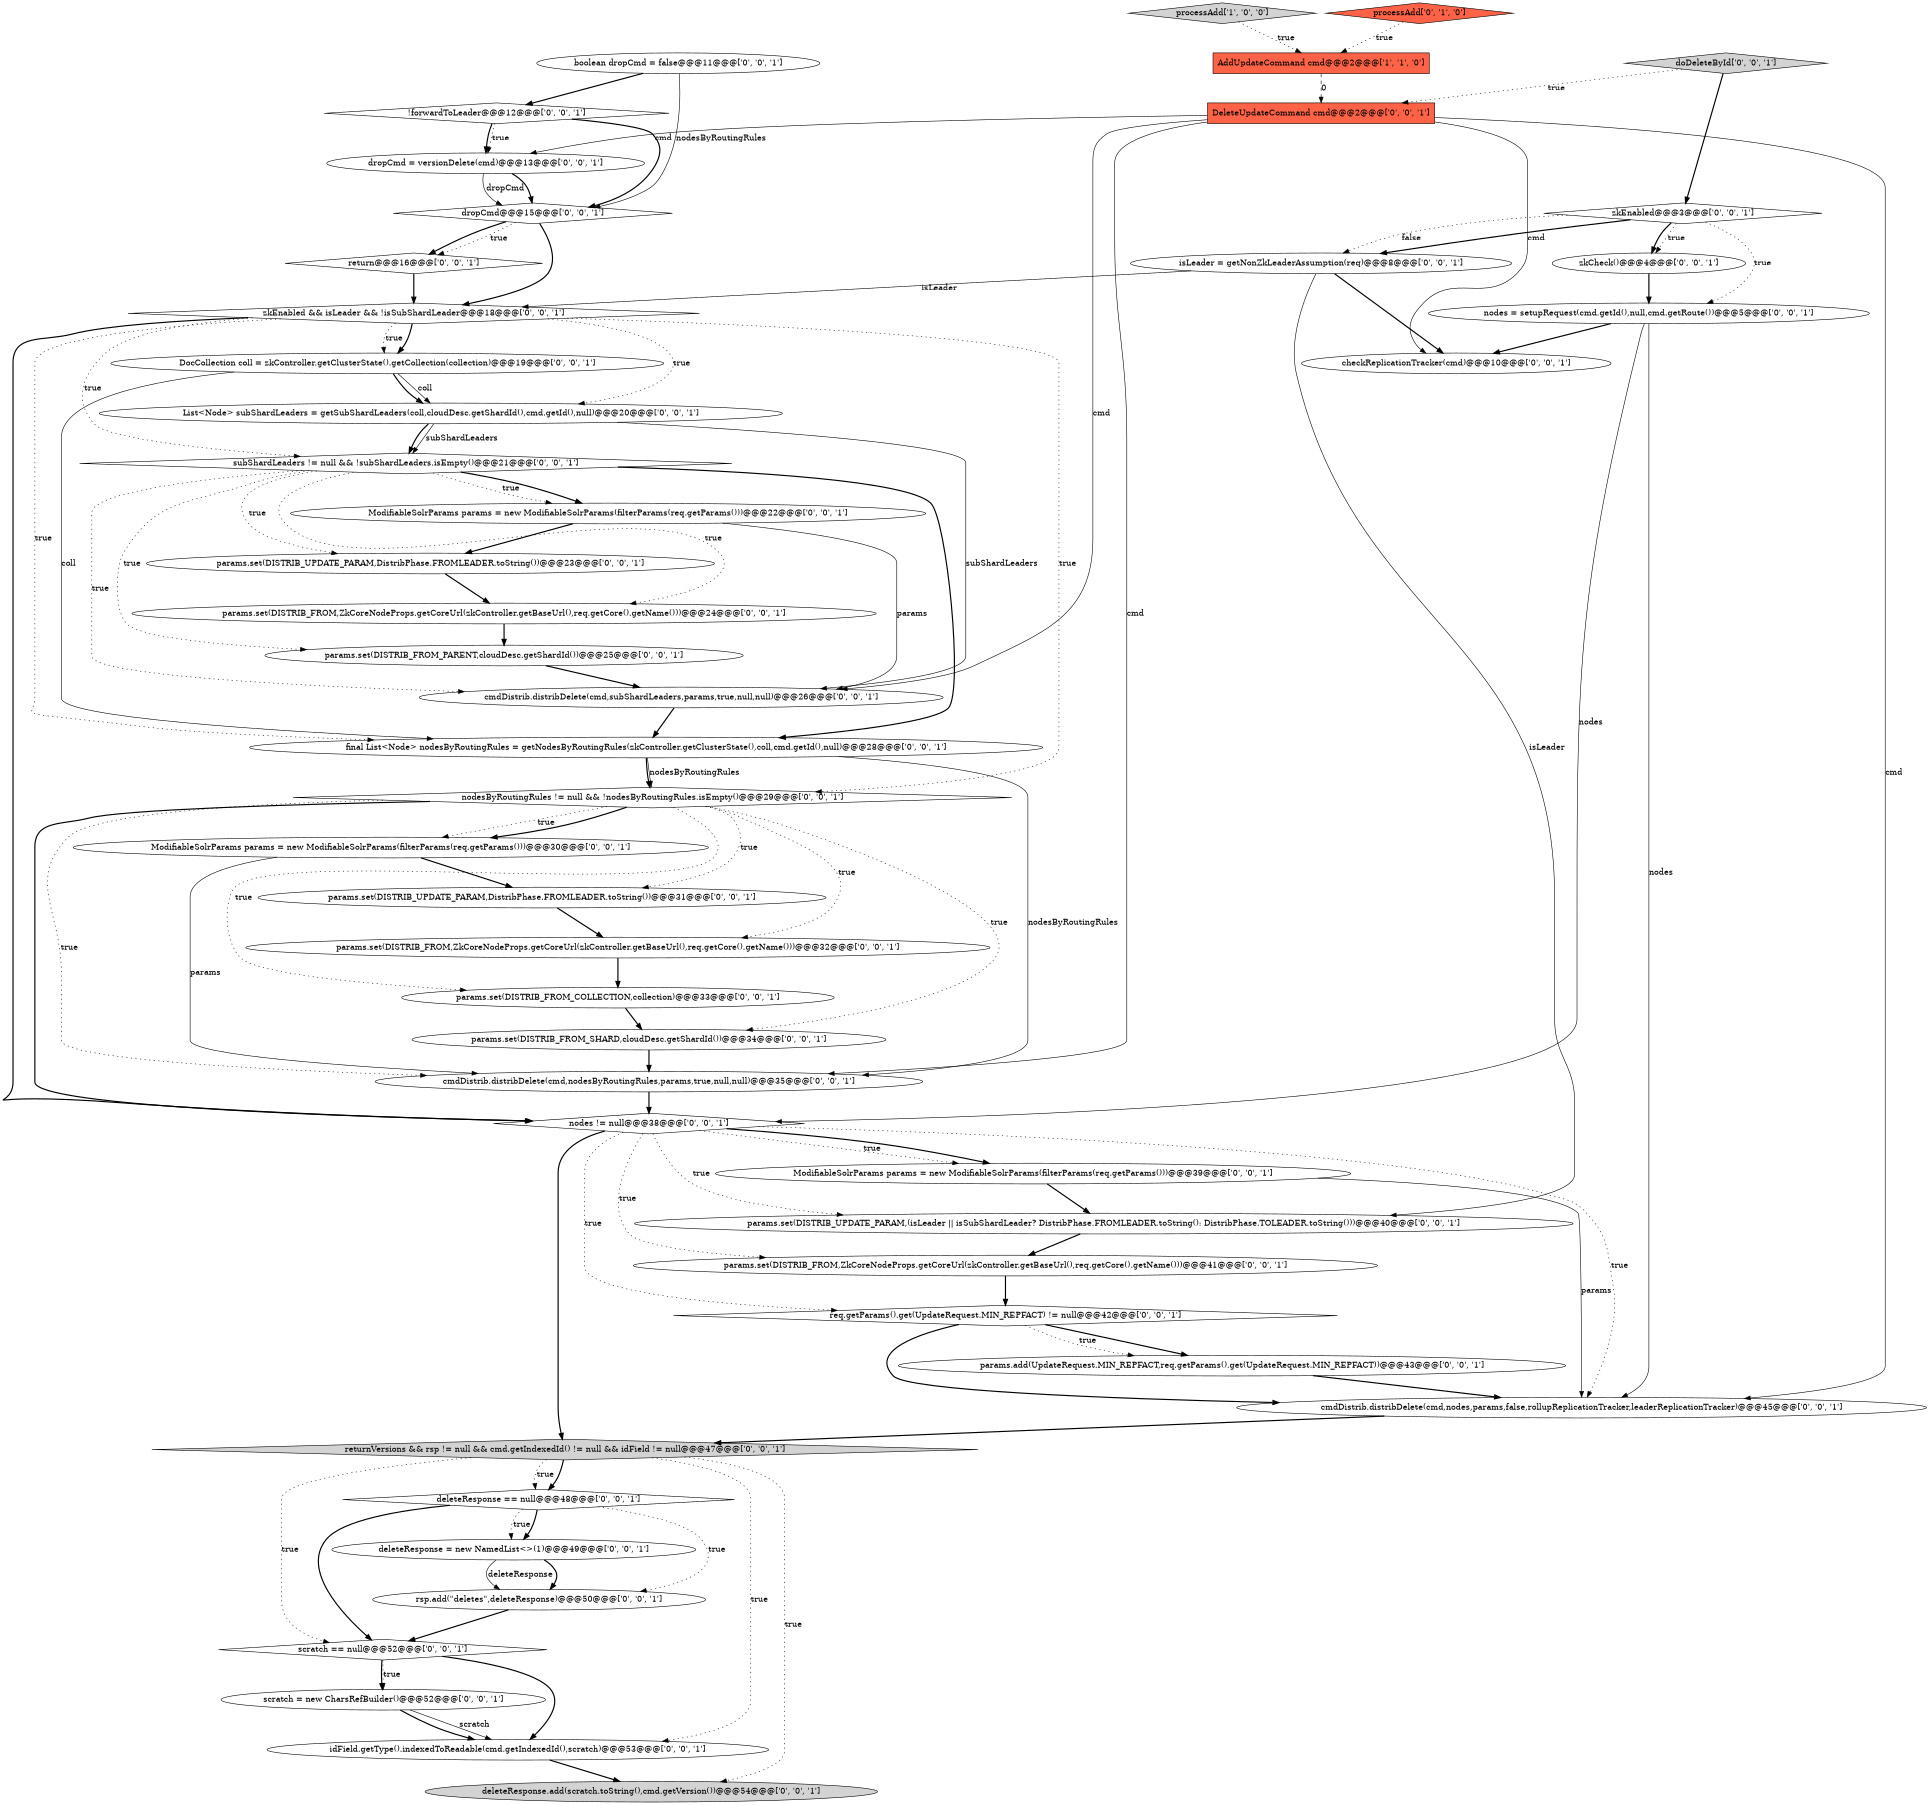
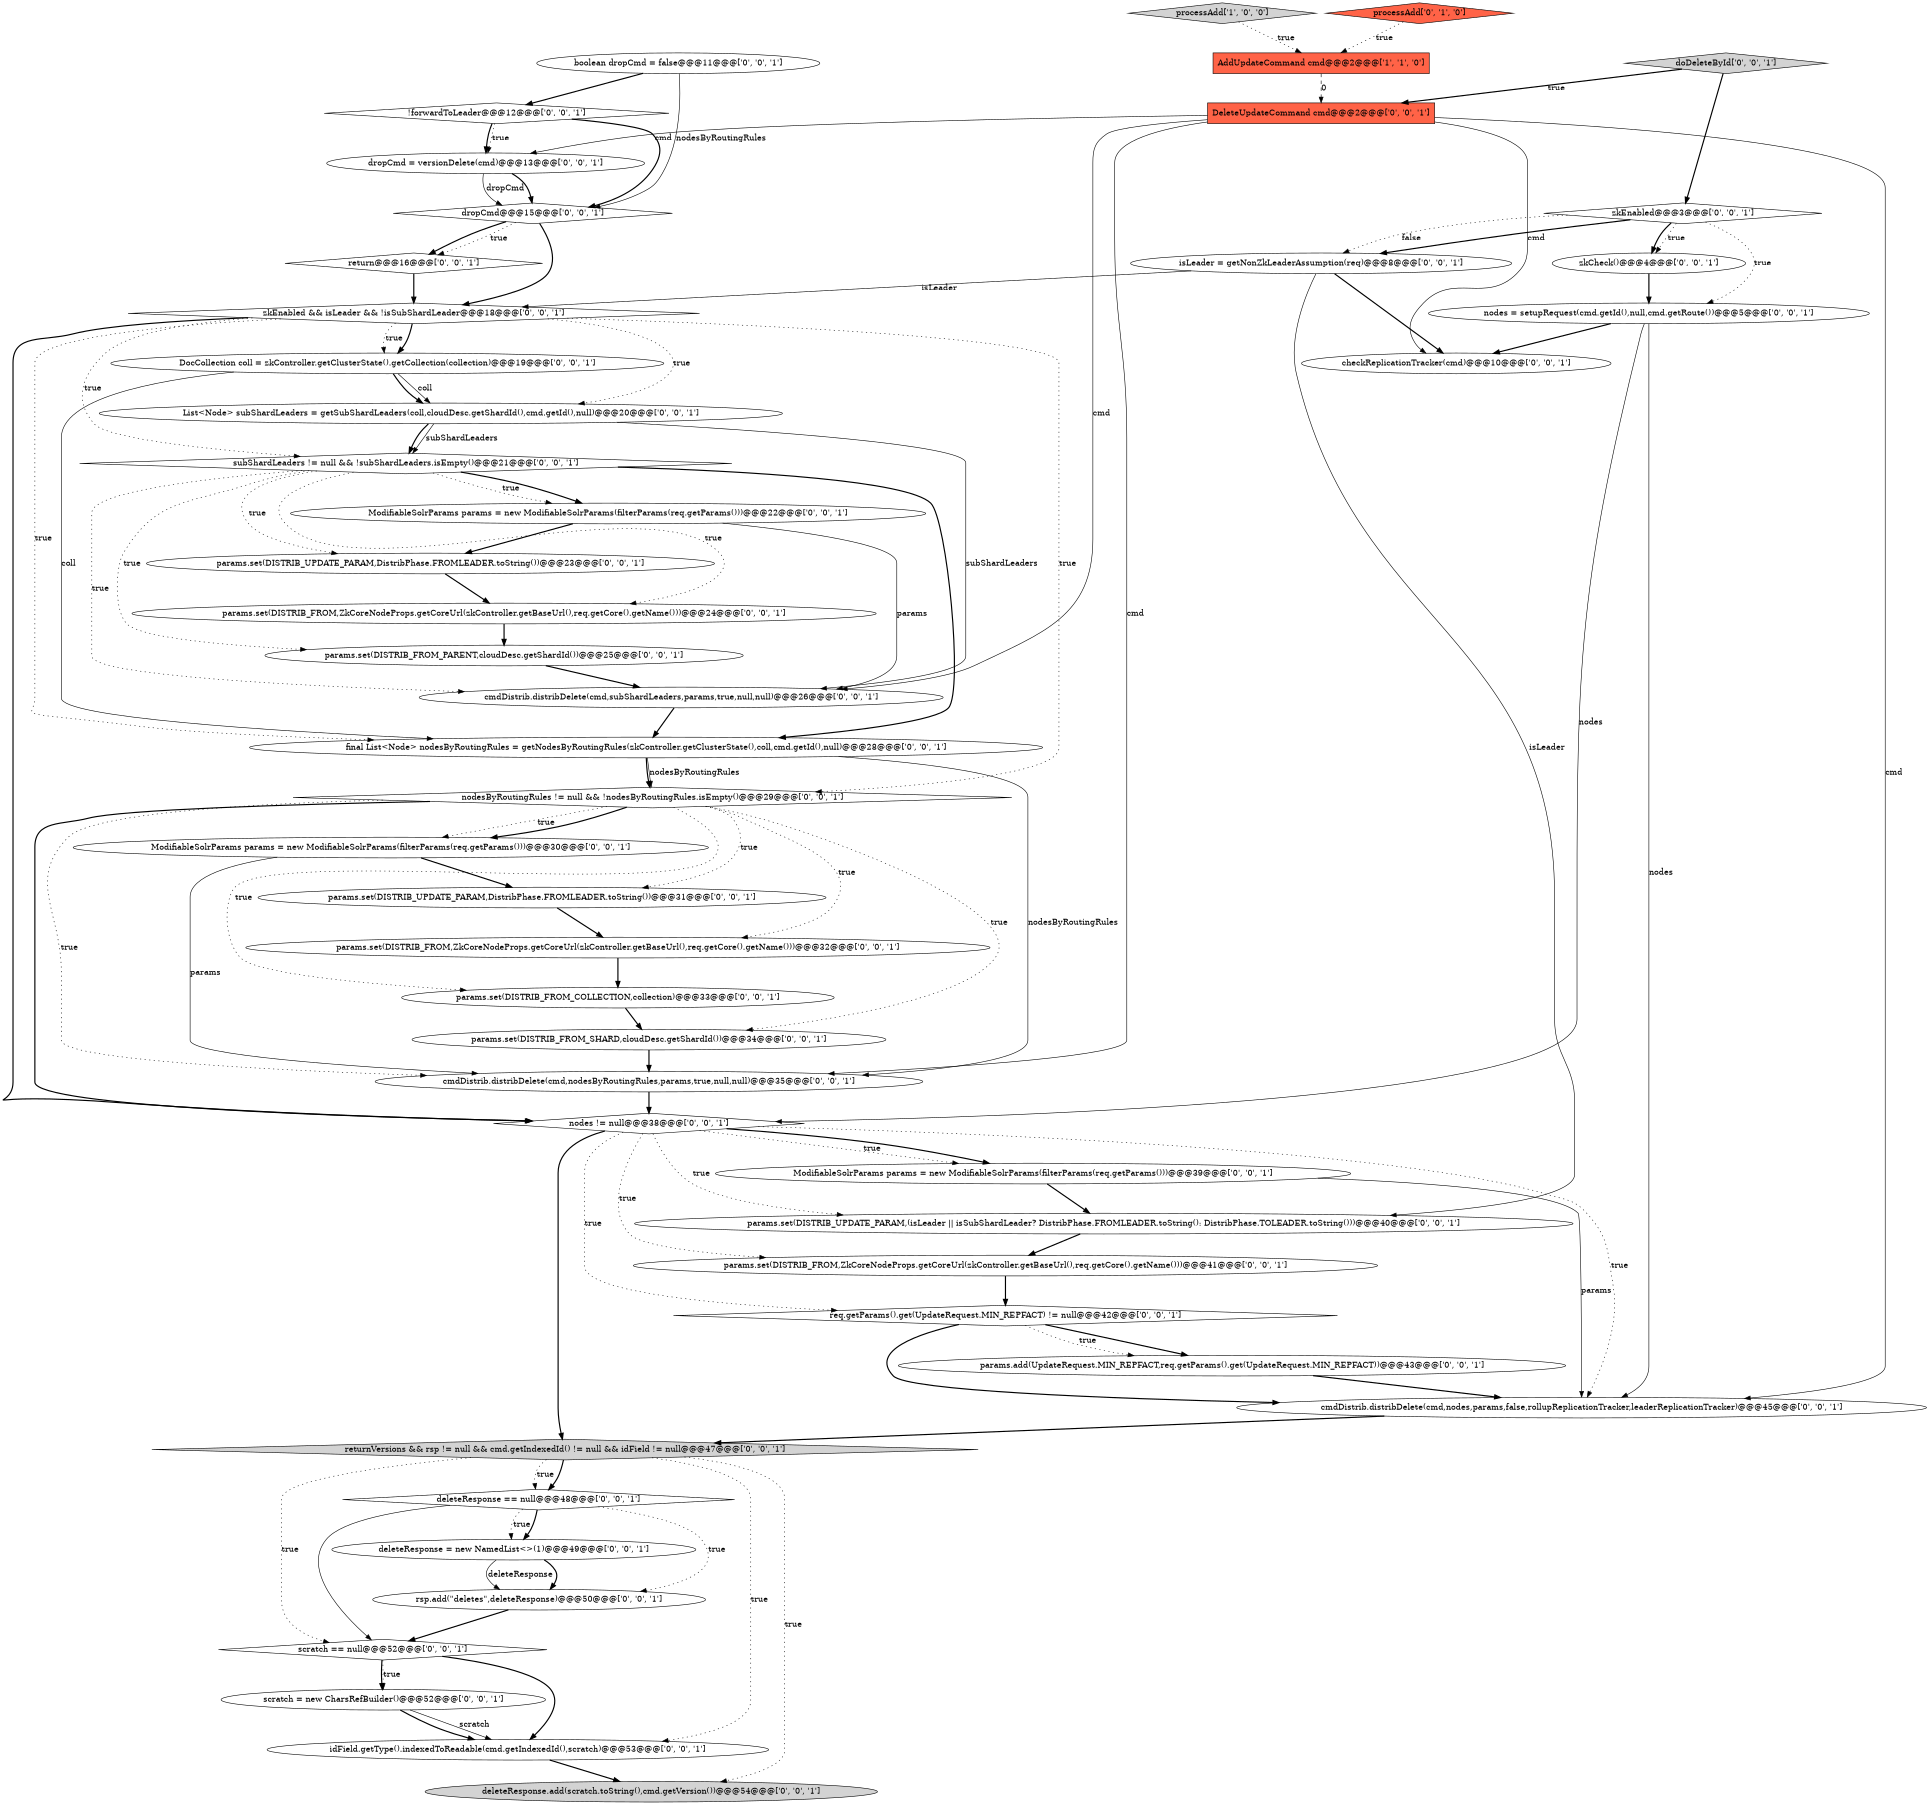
(1545, 86) -> (1545, 86)
(332, 1534) -> (332, 1534)
